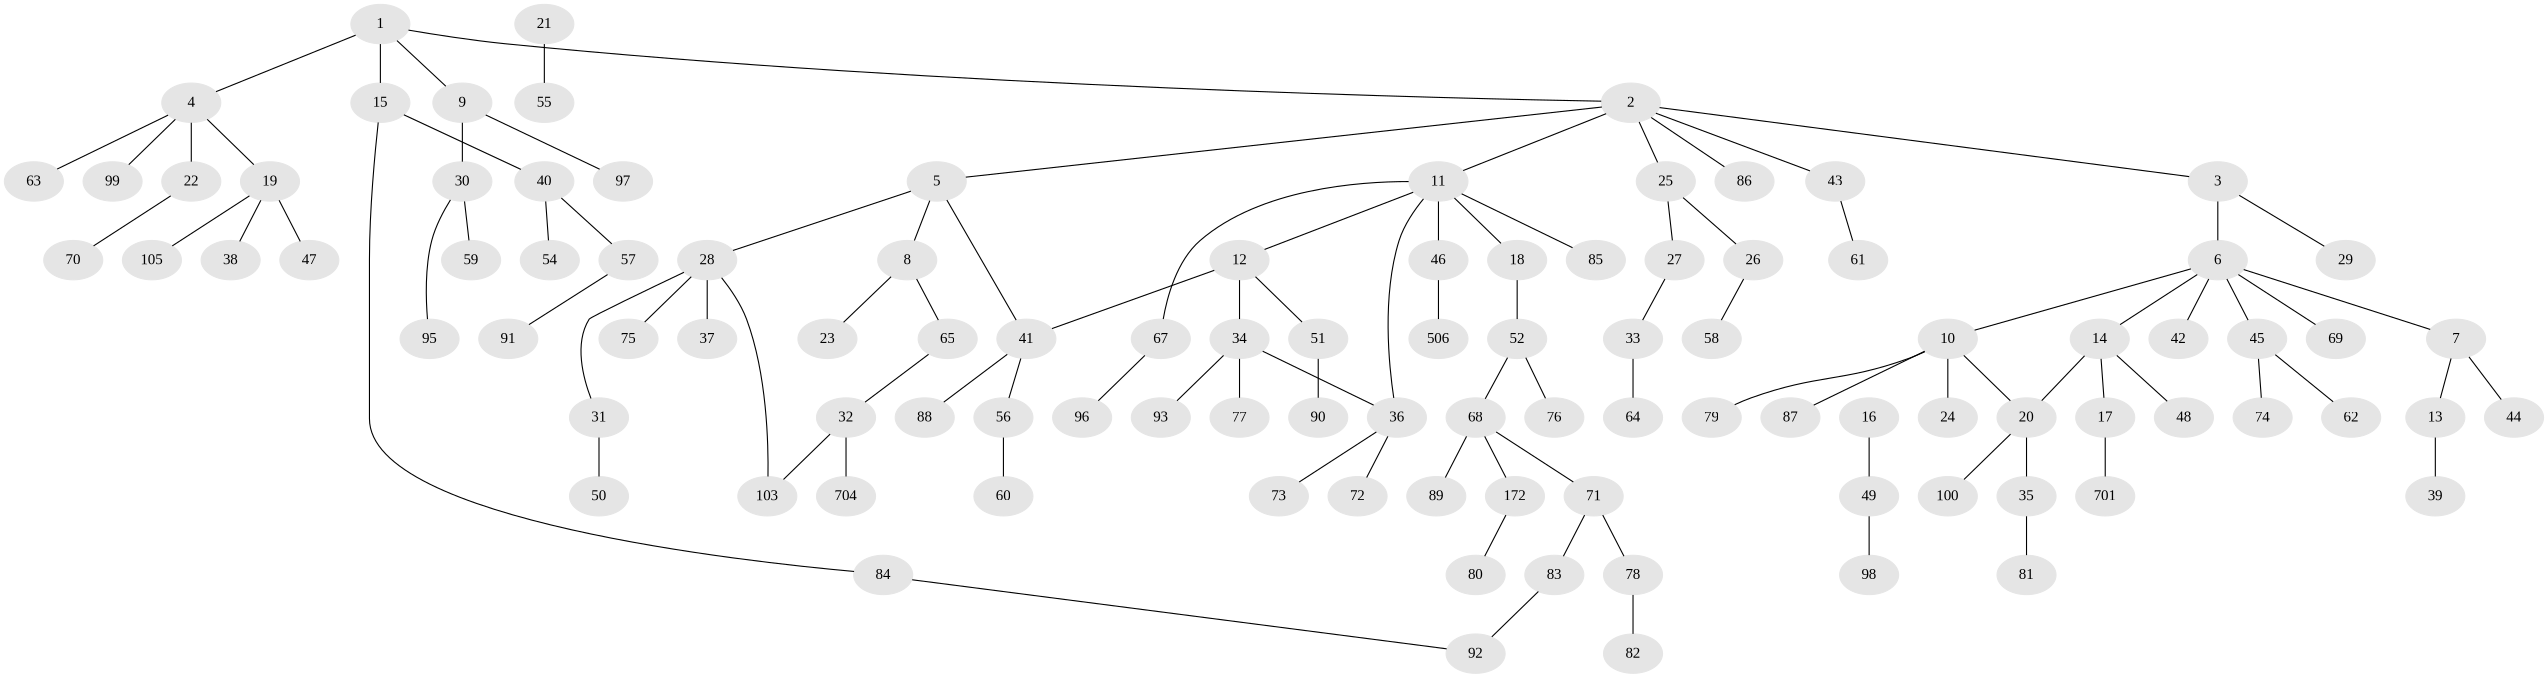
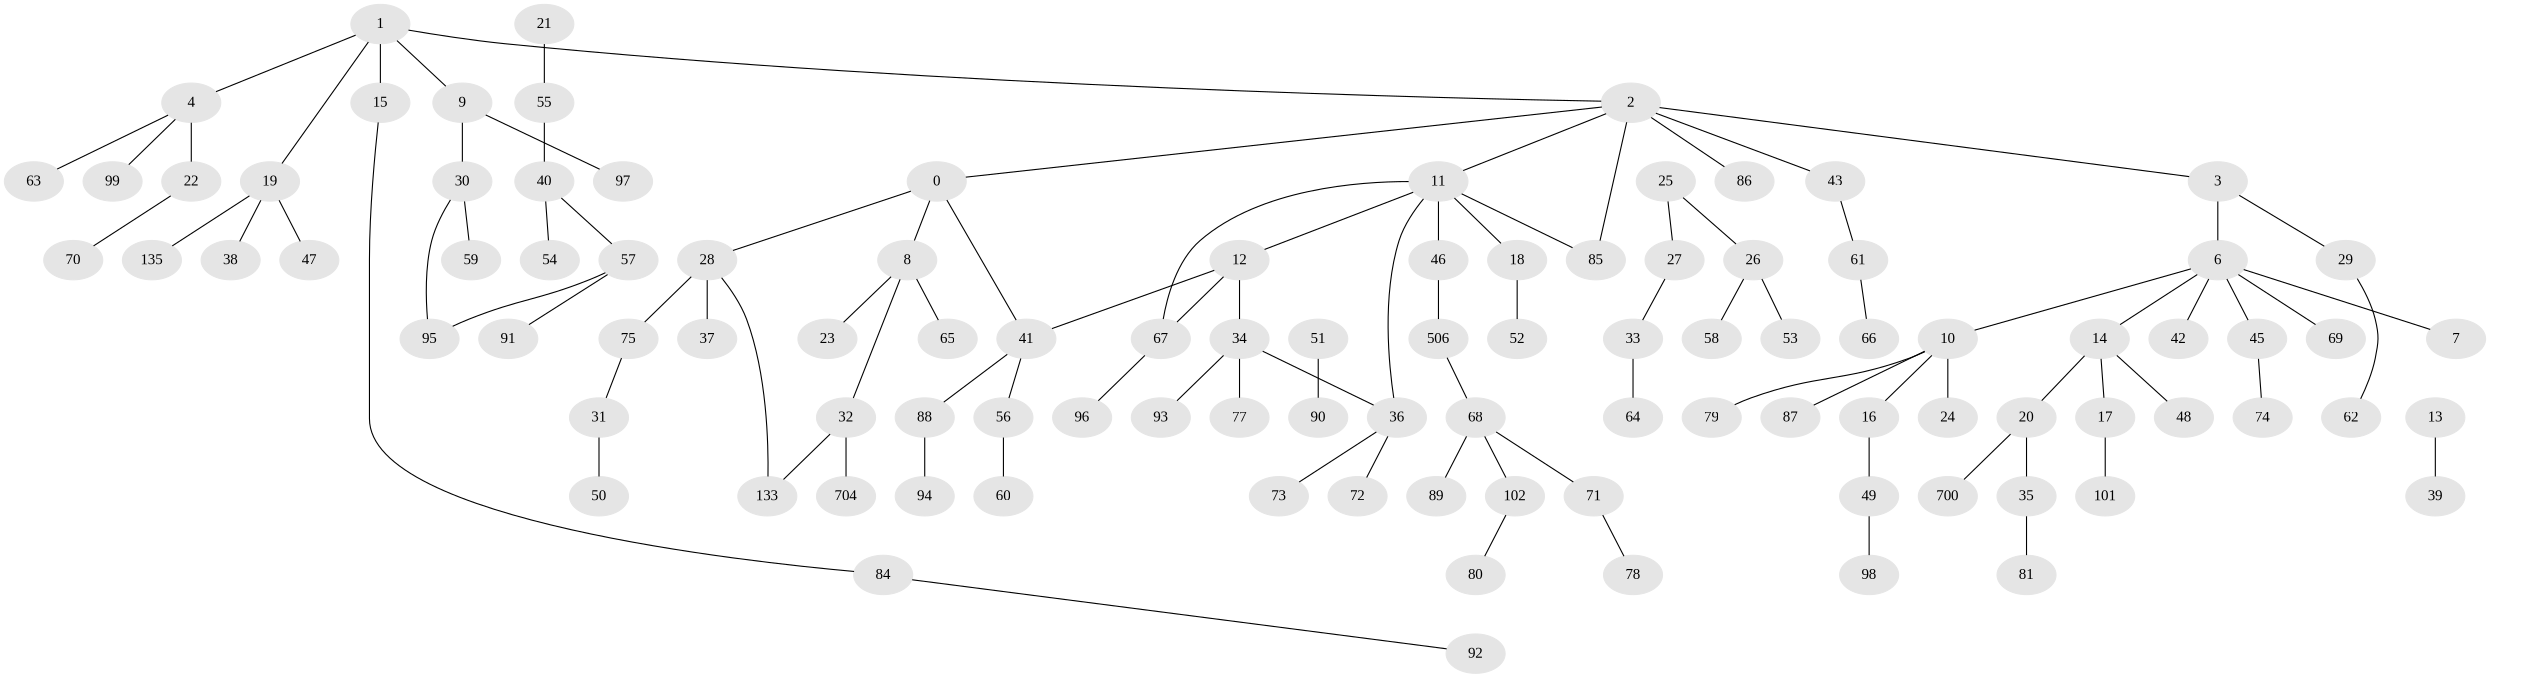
(454, 138) -> (544, 135)
(231, 142) -> (325, 103)
(1648, 142) -> (1613, 181)
(937, 181) -> (937, 181)
(152, 260) -> (152, 260)
none -> (529, 299)
(1279, 299) -> (1200, 299)
(600, 313) -> (614, 378)
none -> (1790, 339)
none -> (1869, 339)
(897, 378) -> (877, 339)
(1496, 378) -> (1457, 378)
(1987, 378) -> (1909, 378)
(2304, 378) -> (2378, 338)
(2446, 378) -> none
(1554, 418) -> none
(2514, 418) -> none
(767, 496) -> (767, 496)
none -> (925, 496)
(1515, 496) -> (1515, 496)
(1948, 496) -> (1948, 496)
(2105, 496) -> (2105, 496)
(1554, 575) -> none
(1633, 654) -> none
